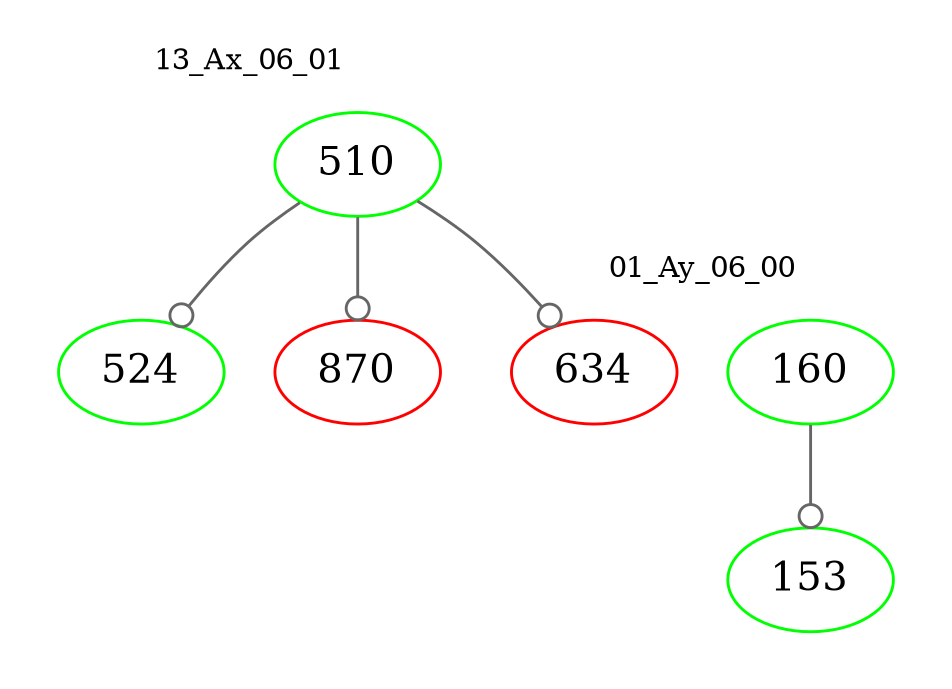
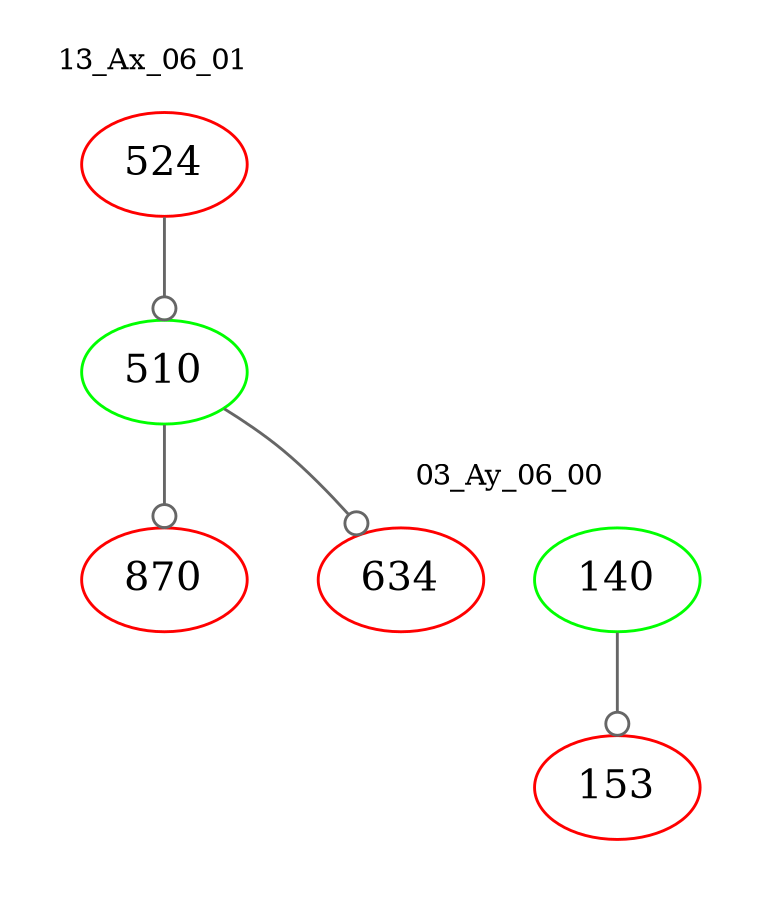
(240, 250) -> (164, 257)
(702, 270) -> (509, 477)
(141, 372) -> (164, 164)
(811, 372) -> (617, 580)
(811, 580) -> (617, 788)
